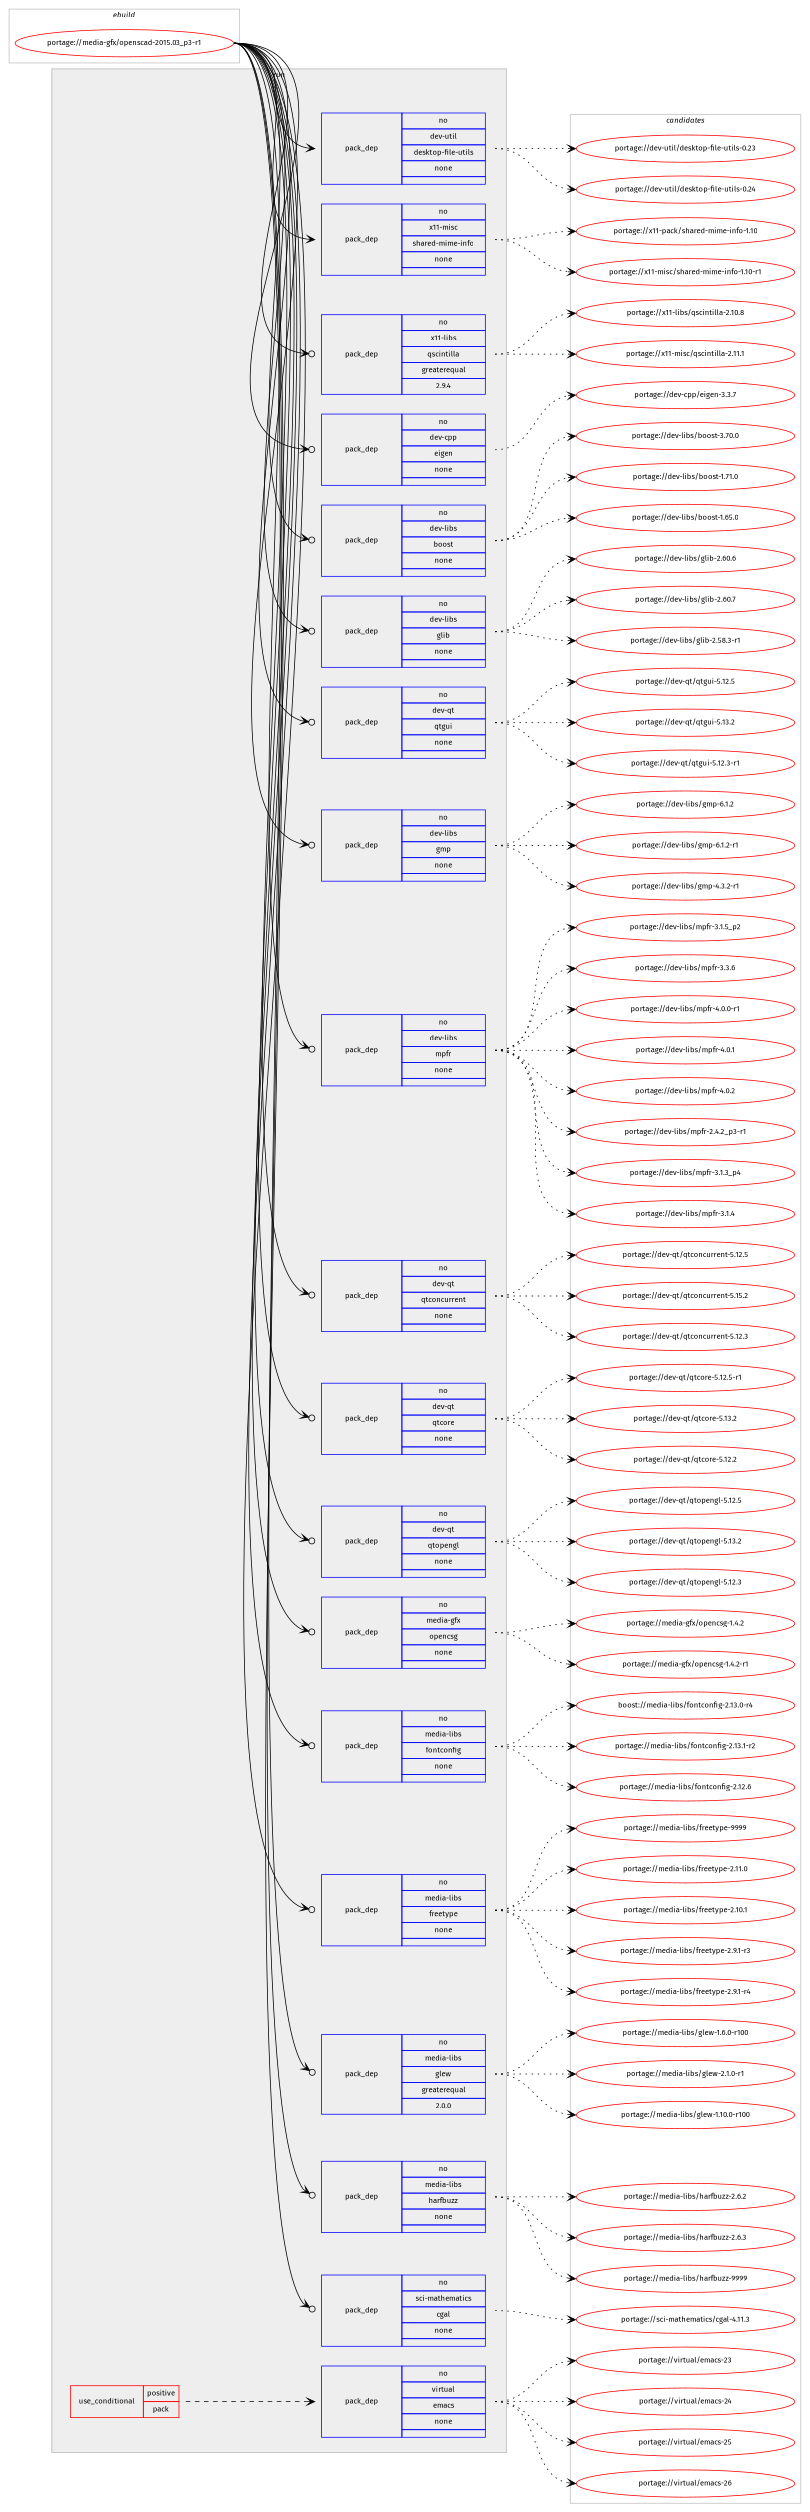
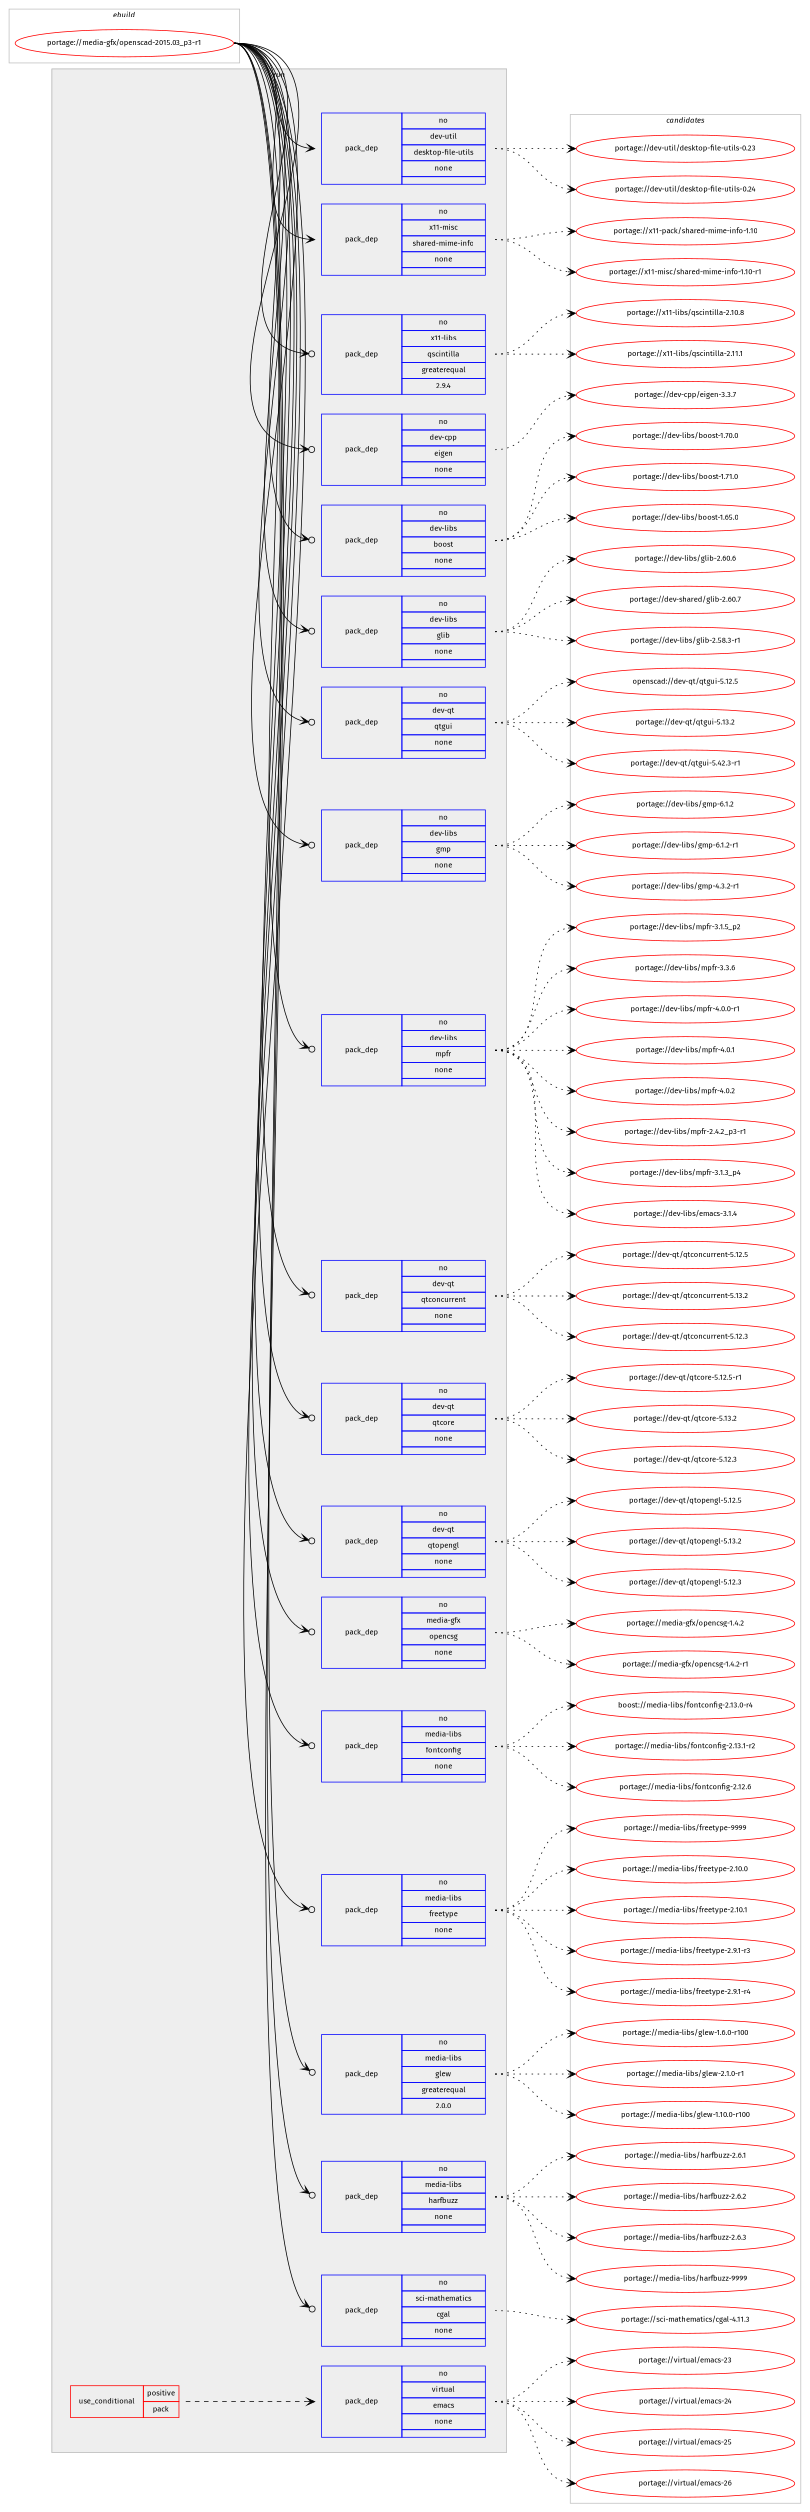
(686, 354) -> (686, 354)
(686, 436) -> (686, 436)
(686, 600) -> (686, 600)
(686, 682) -> (686, 682)
(686, 764) -> (686, 764)
(686, 1214) -> (686, 1214)
(686, 1296) -> (686, 1296)
(686, 1460) -> (686, 1460)
(686, 1869) -> (686, 1869)
none -> (686, 2156)
